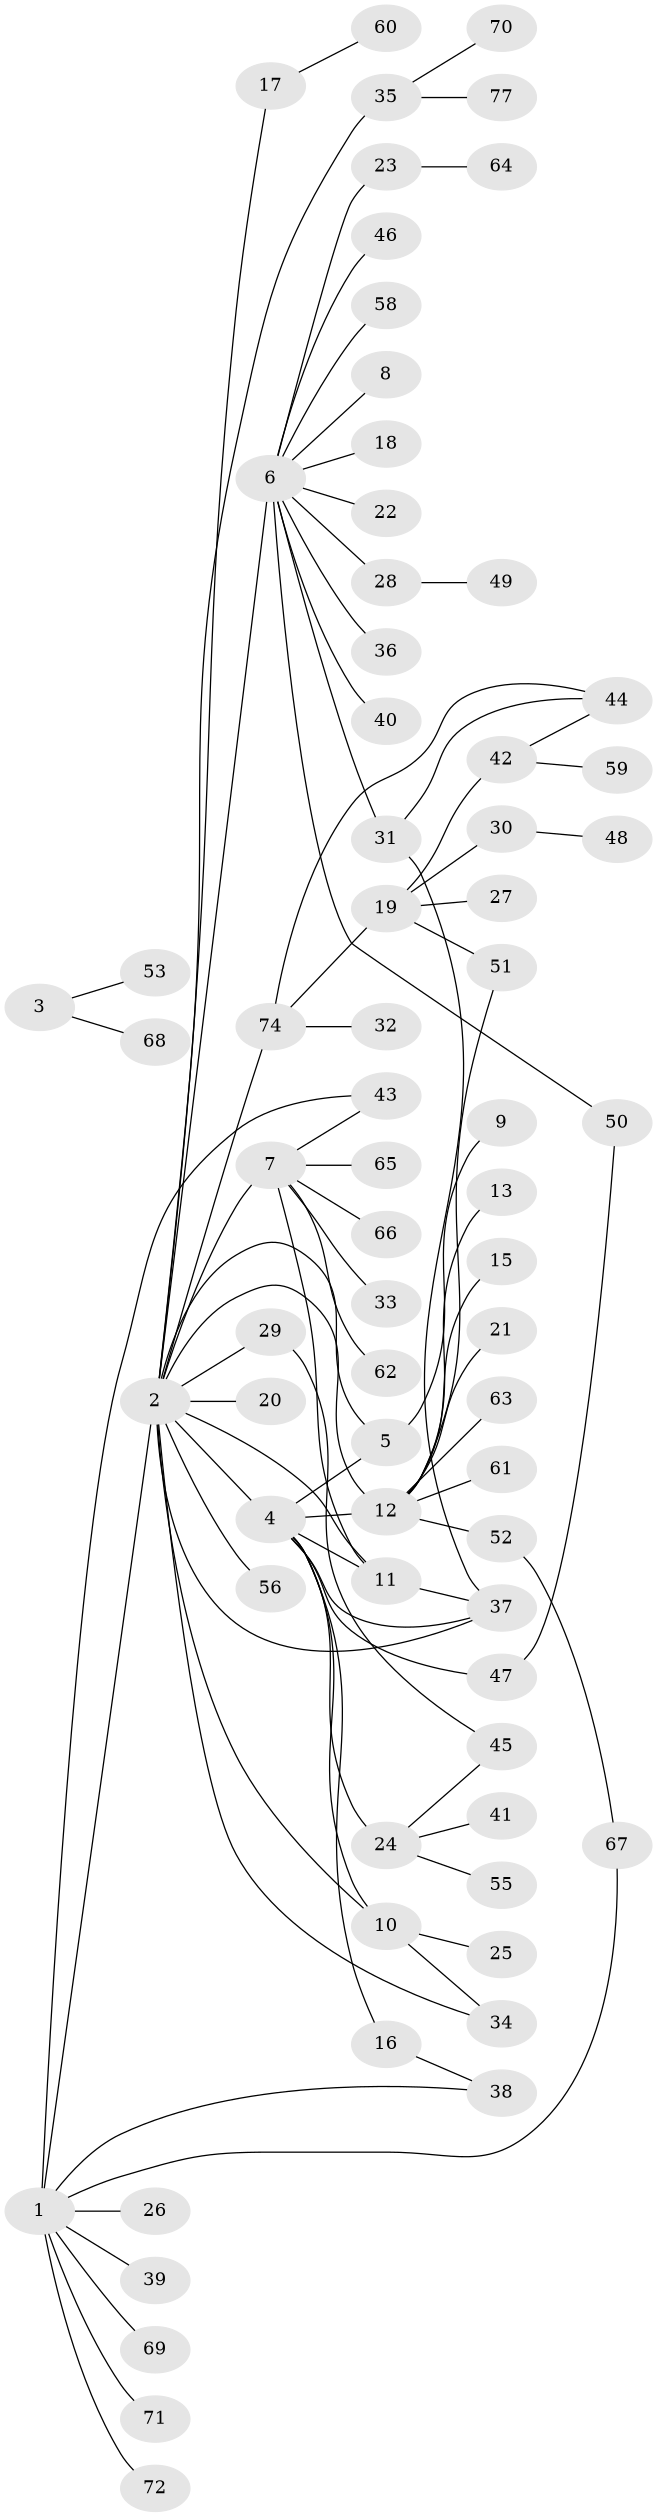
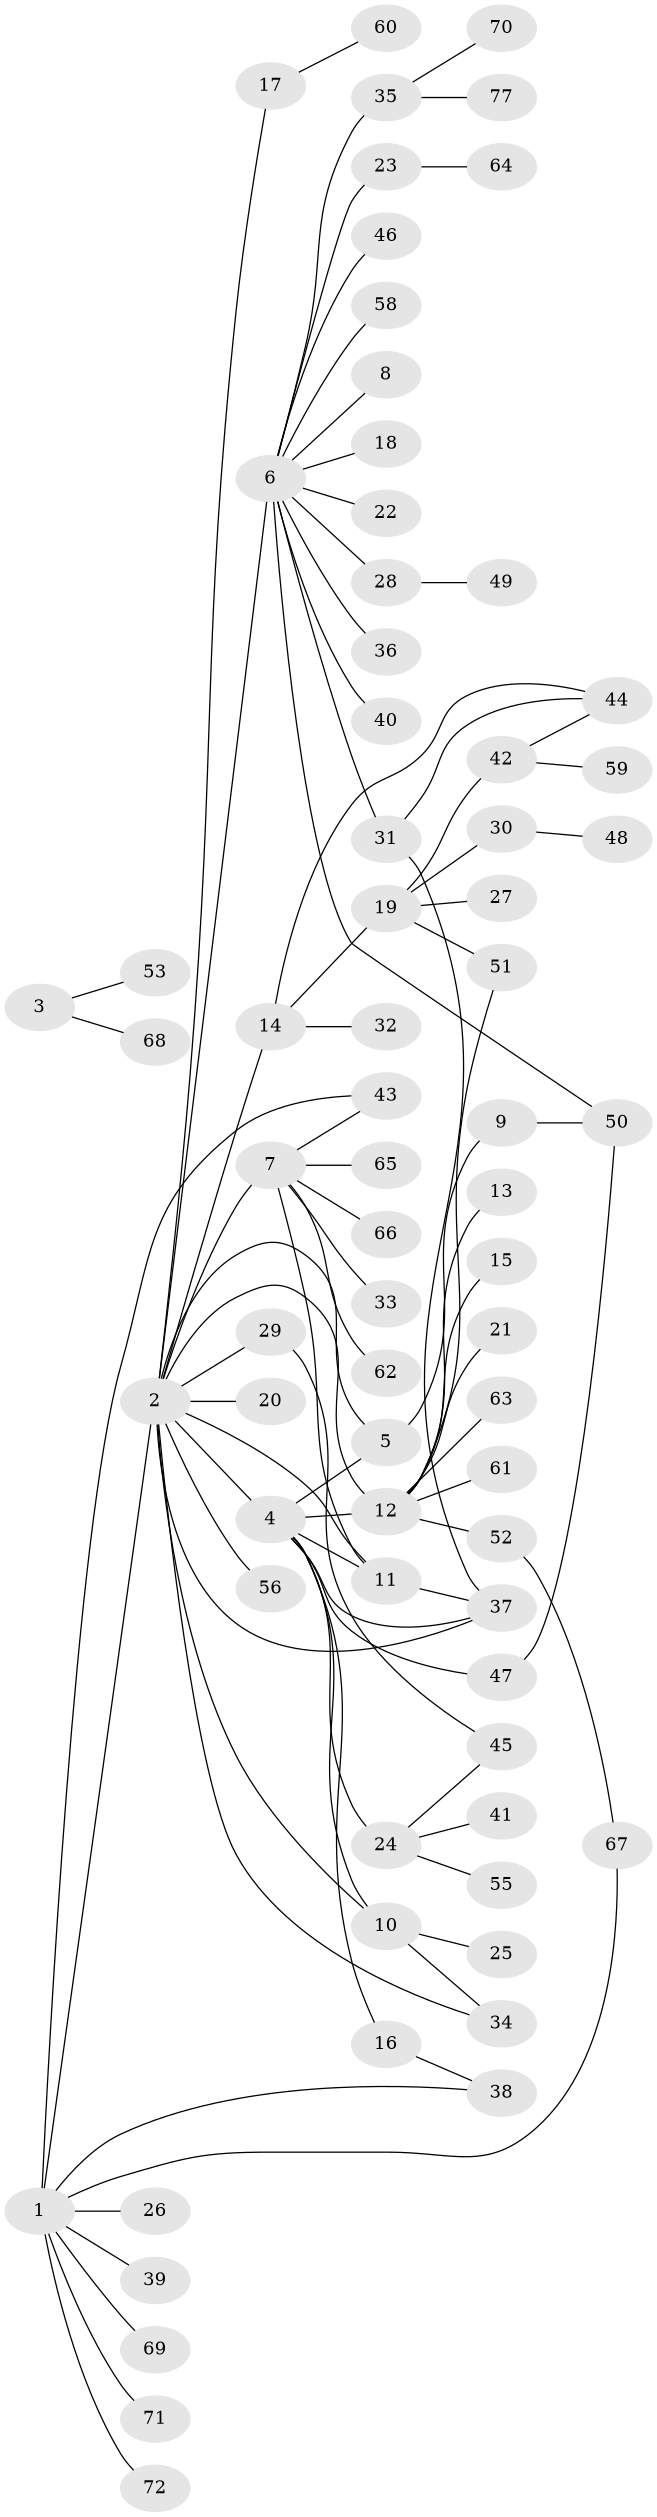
(201, 733) -> (316, 283)
(271, 1027) -> (271, 1027)
none -> (560, 1123)
